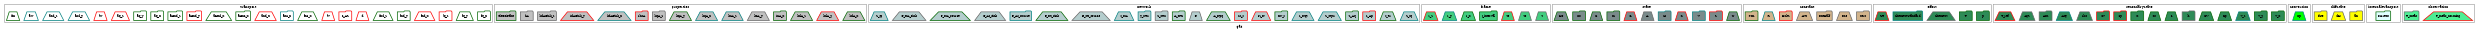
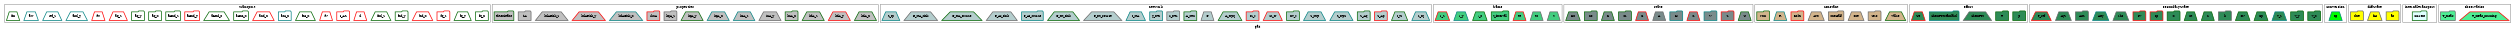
(53, 16) -> (52, 16)
(547, 16) -> (552, 16)
none -> (1895, 16)
